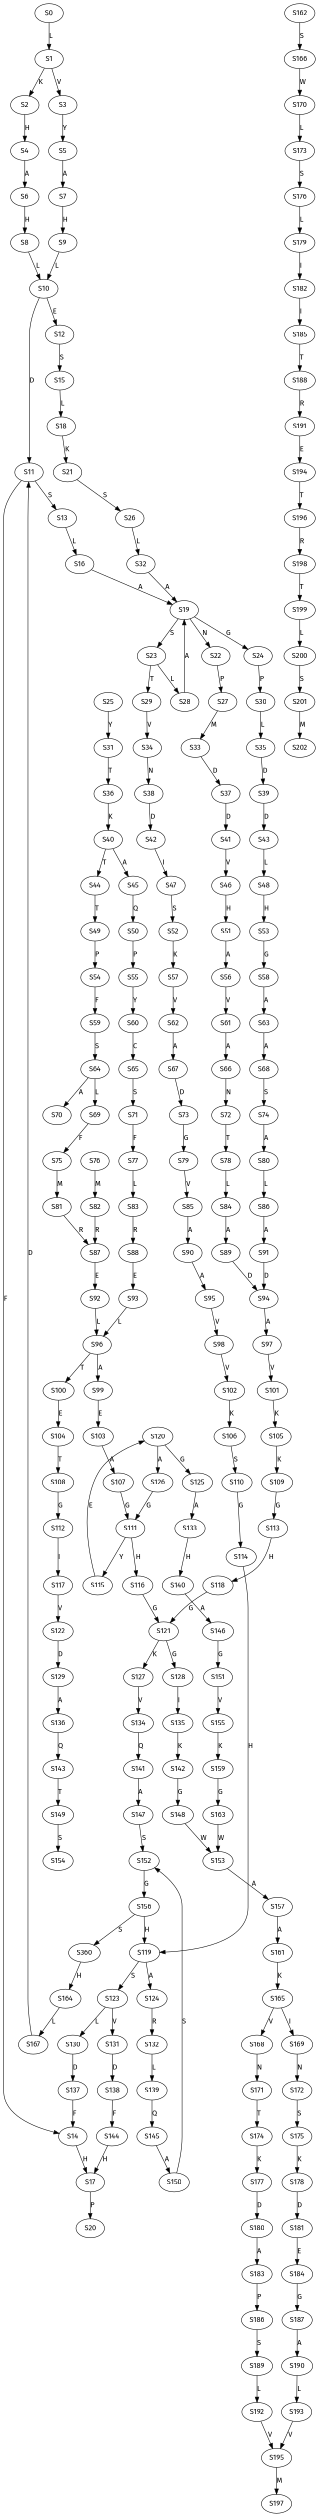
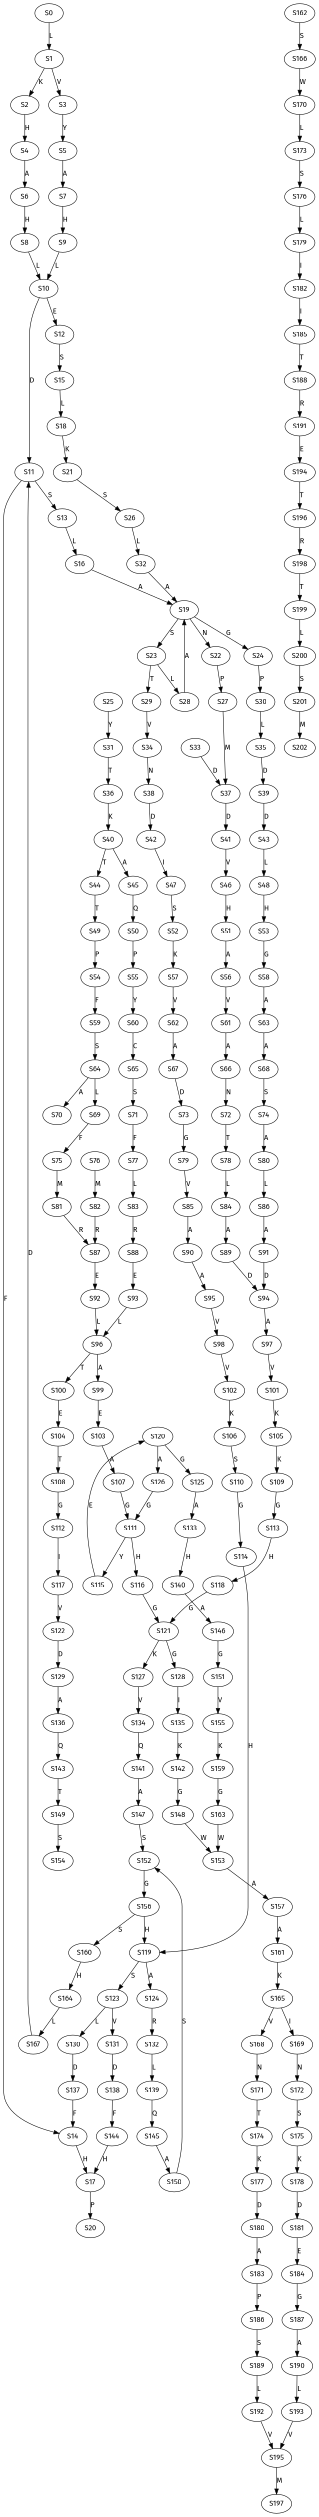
(210, 723) -> (224, 745)
(84, 1953) -> (84, 1953)
